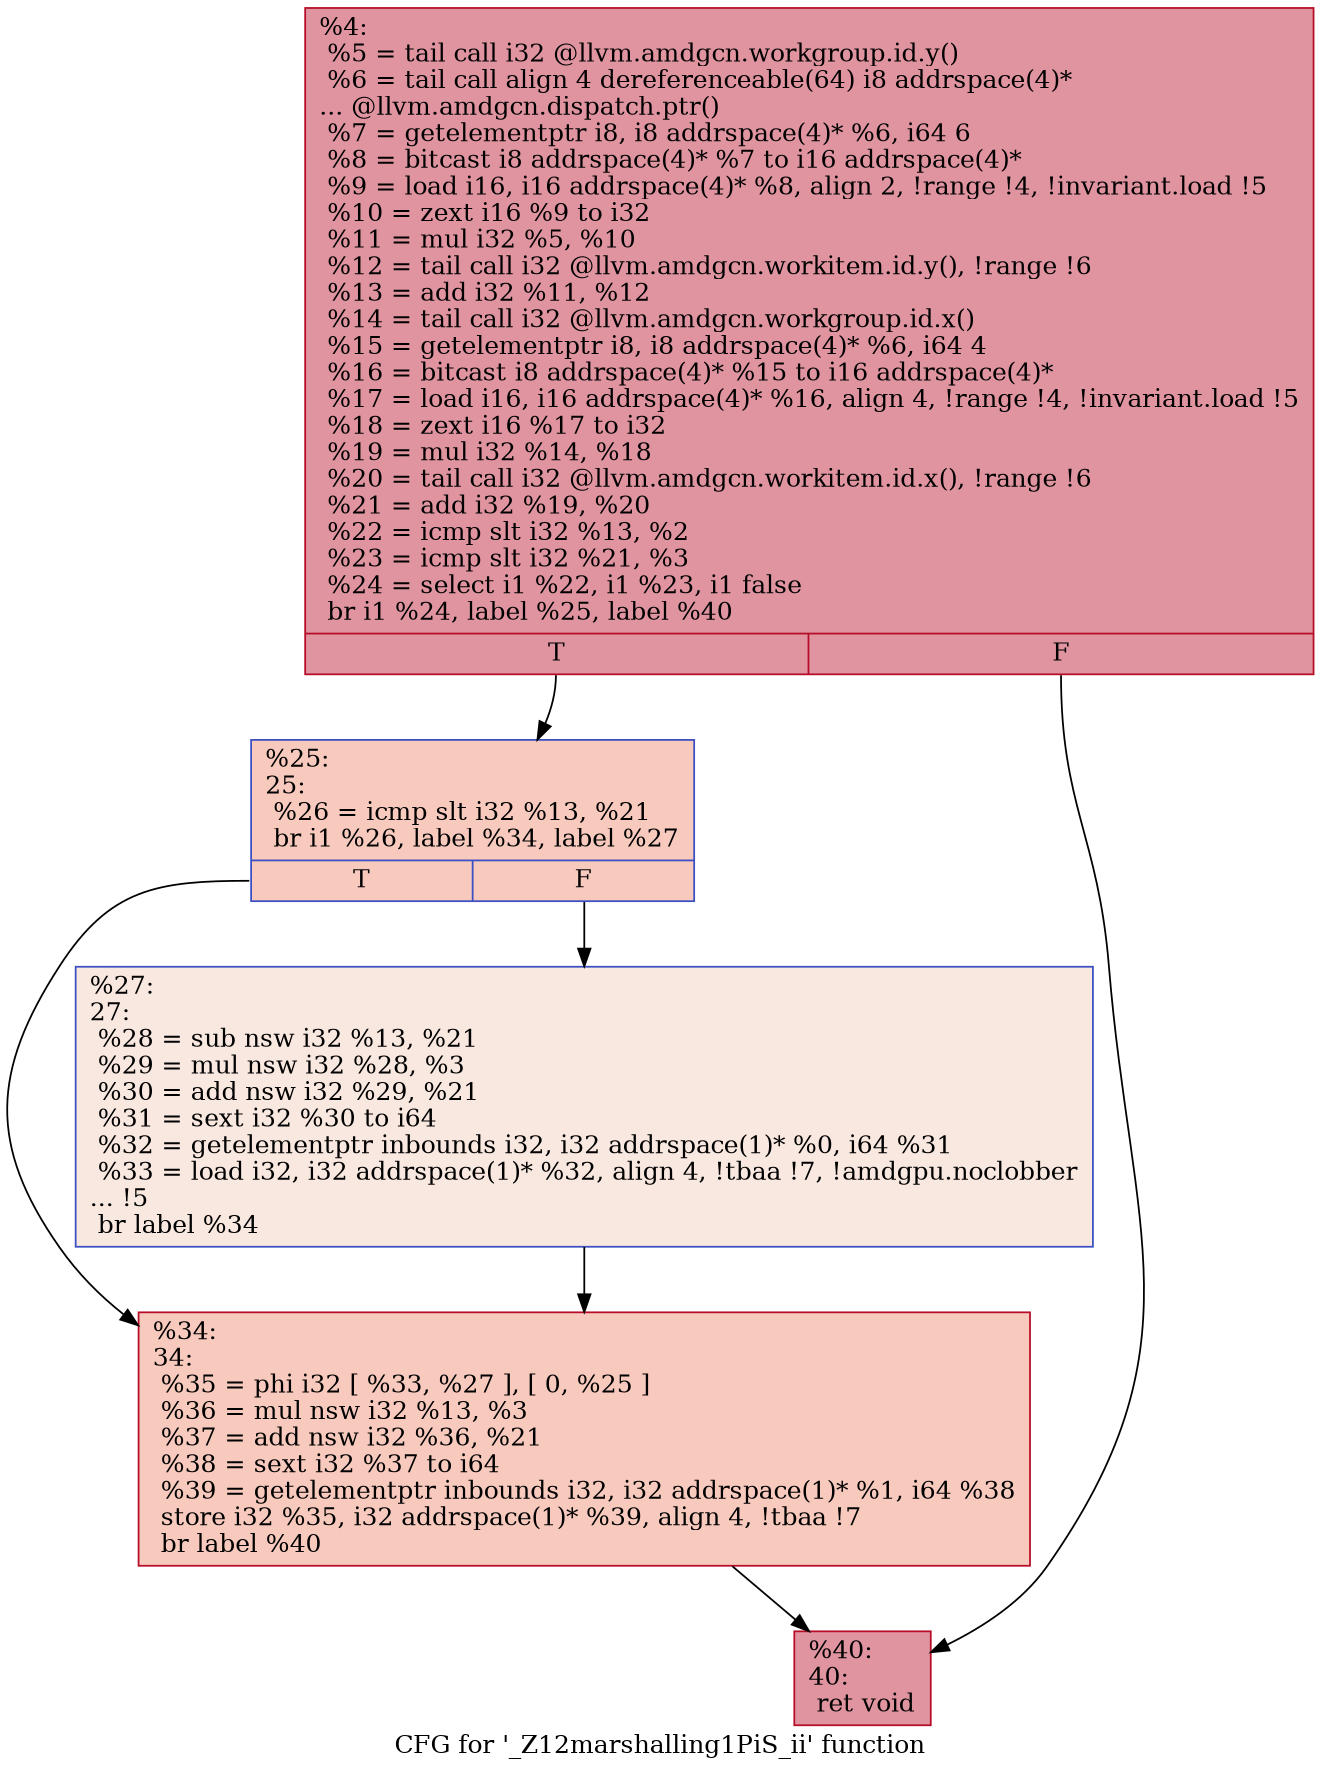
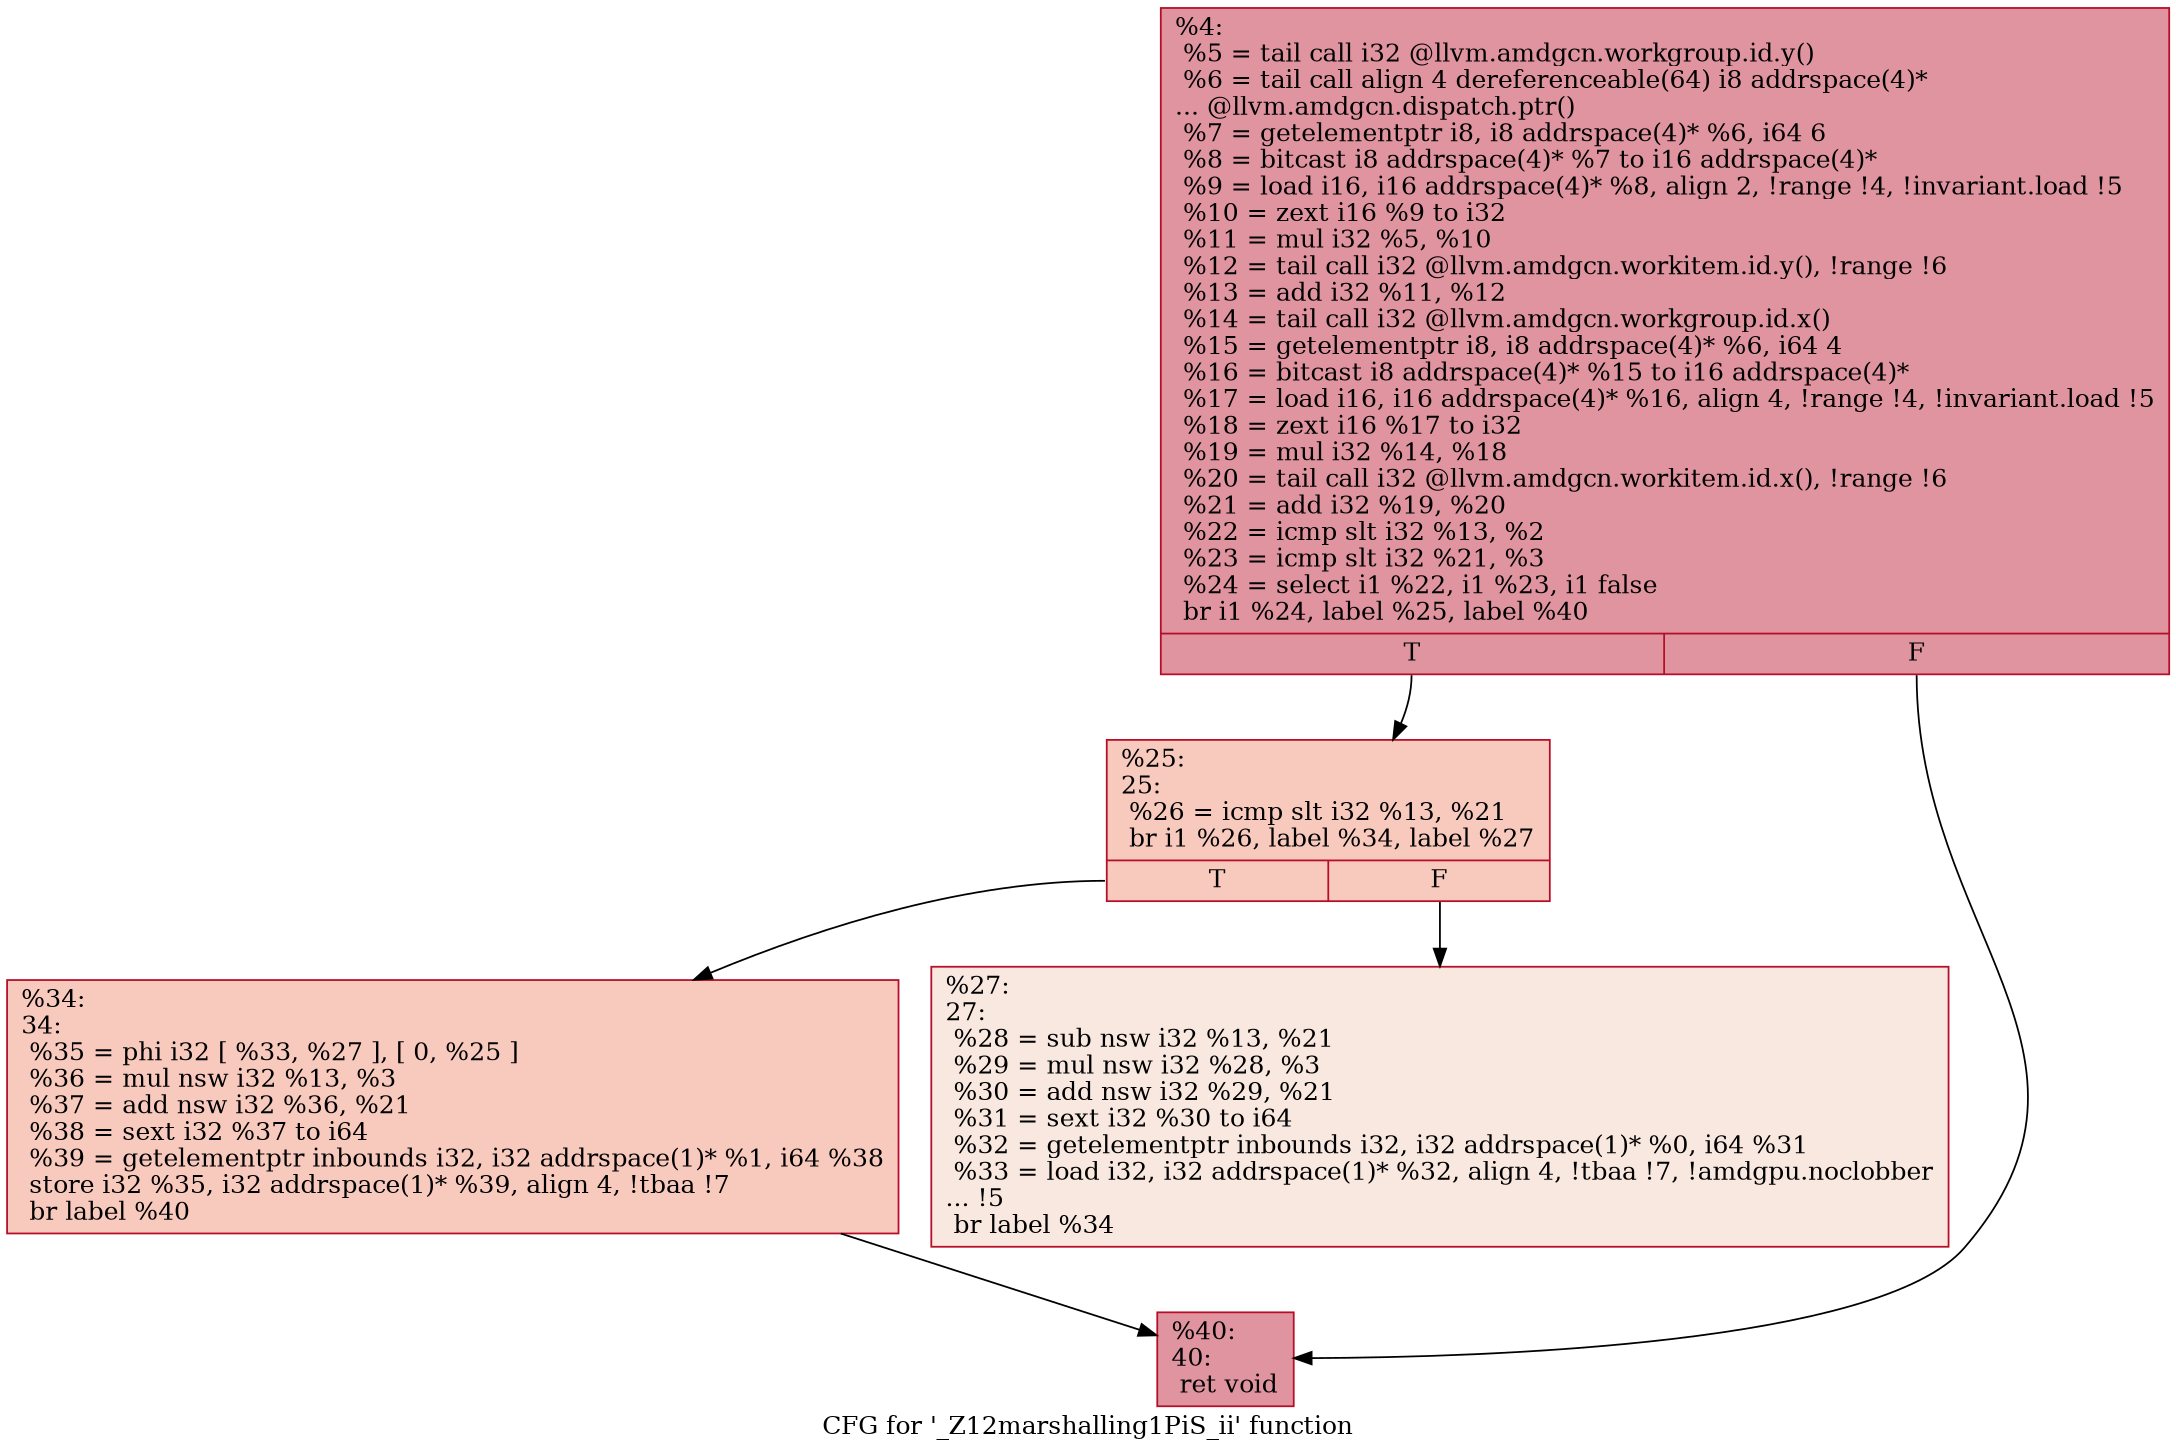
(473, 821) -> (1328, 821)
(584, 1107) -> (1440, 1107)
(584, 1270) -> none
